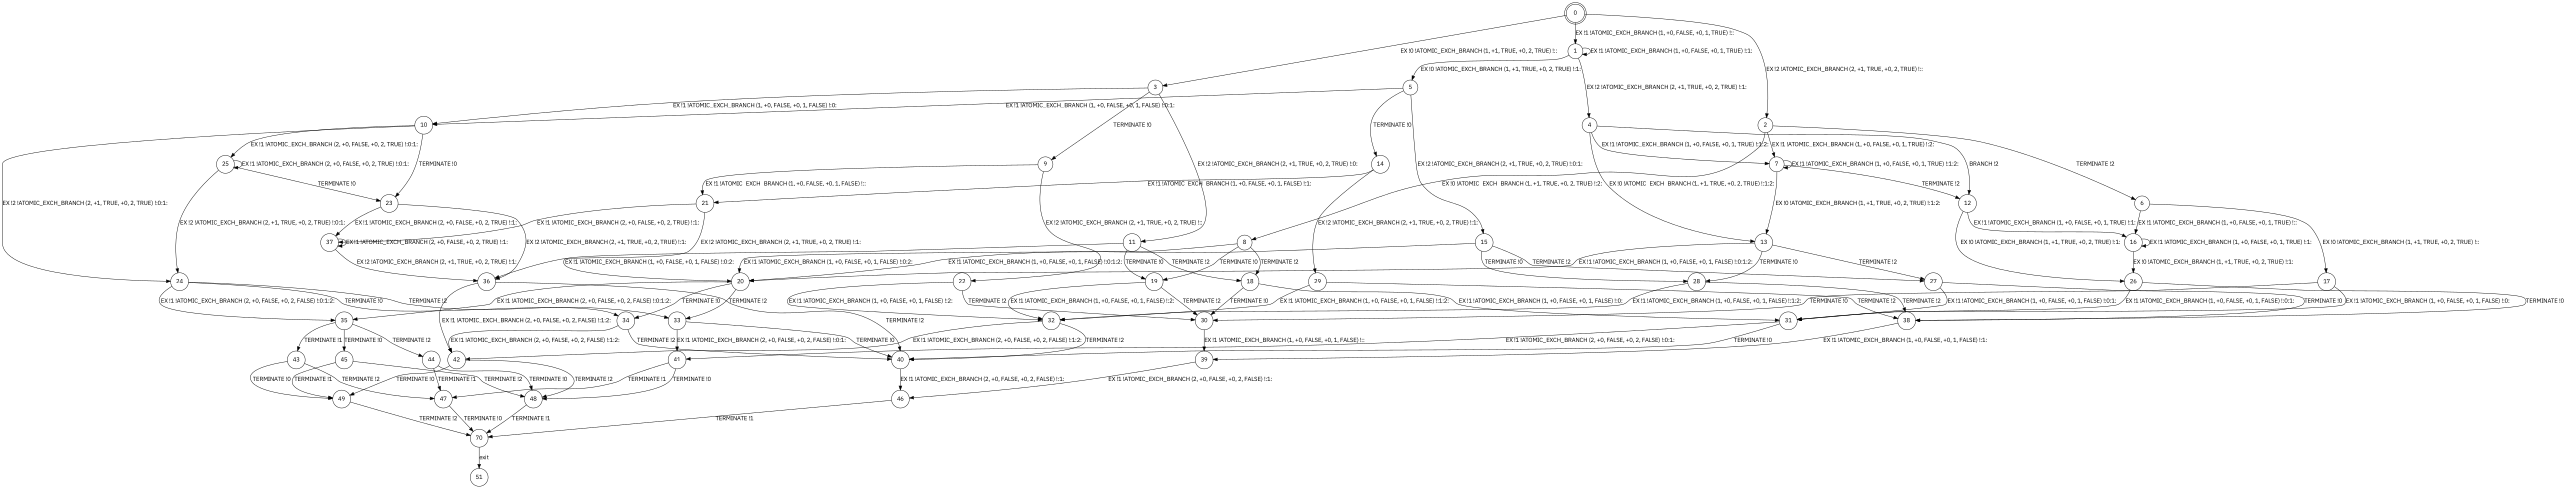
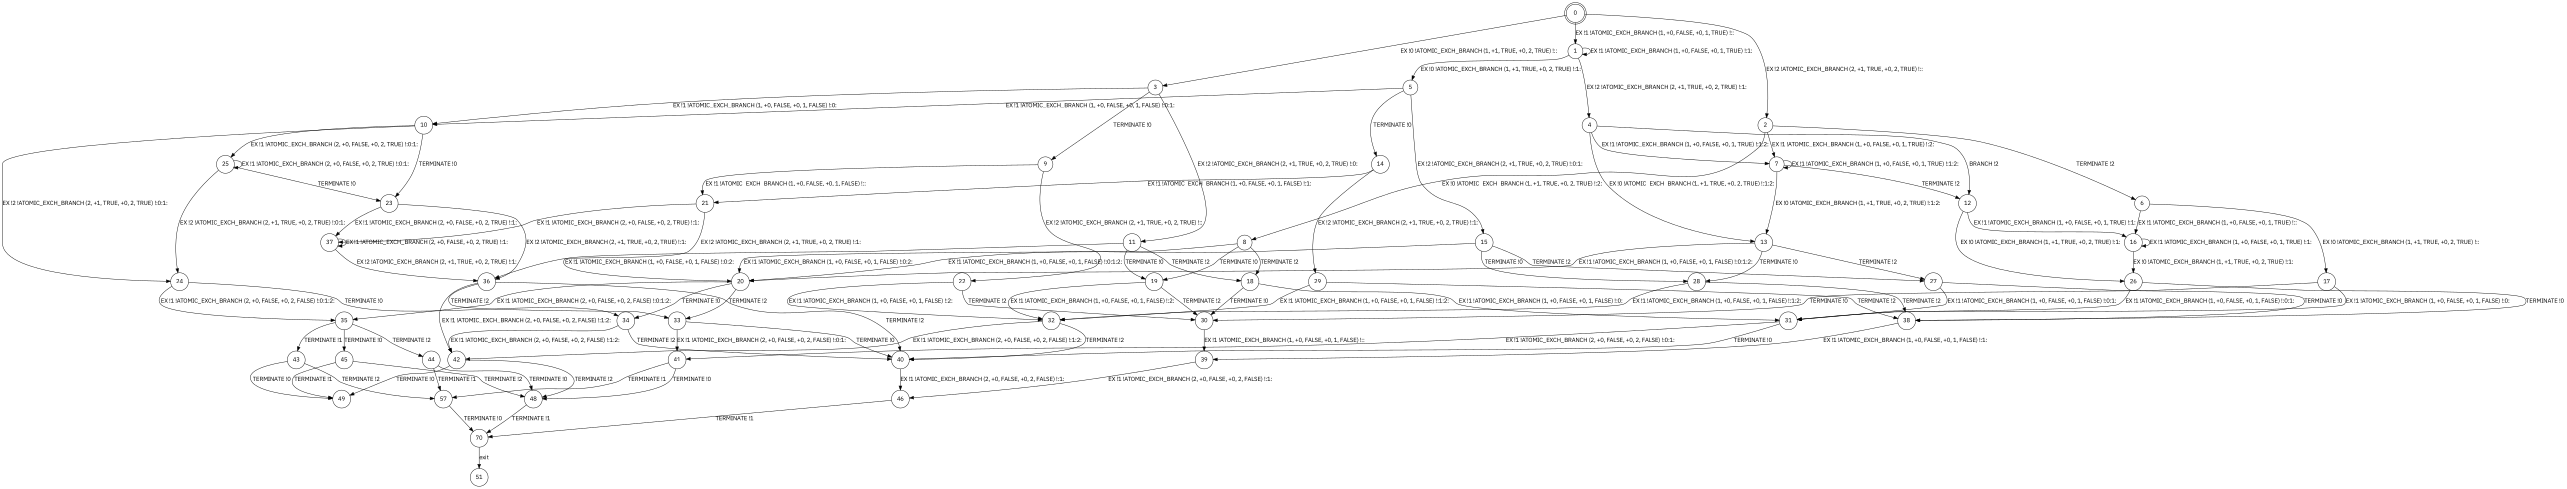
(426, 306) -> (538, 310)
(443, 399) -> (443, 399)
(408, 419) -> none
